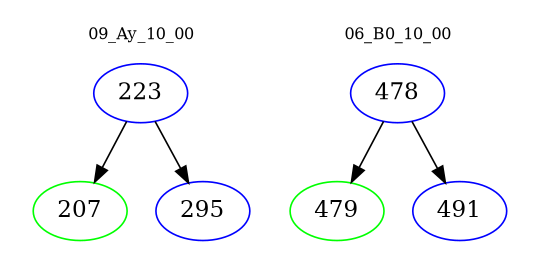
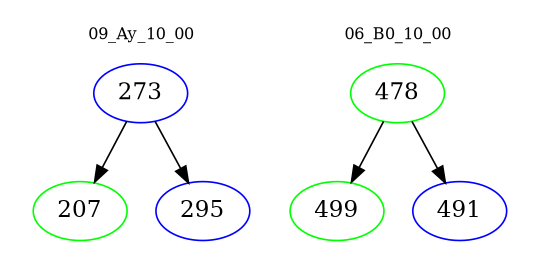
(141, 93) -> (141, 93)
(398, 93) -> (398, 93)
(337, 211) -> (337, 211)
